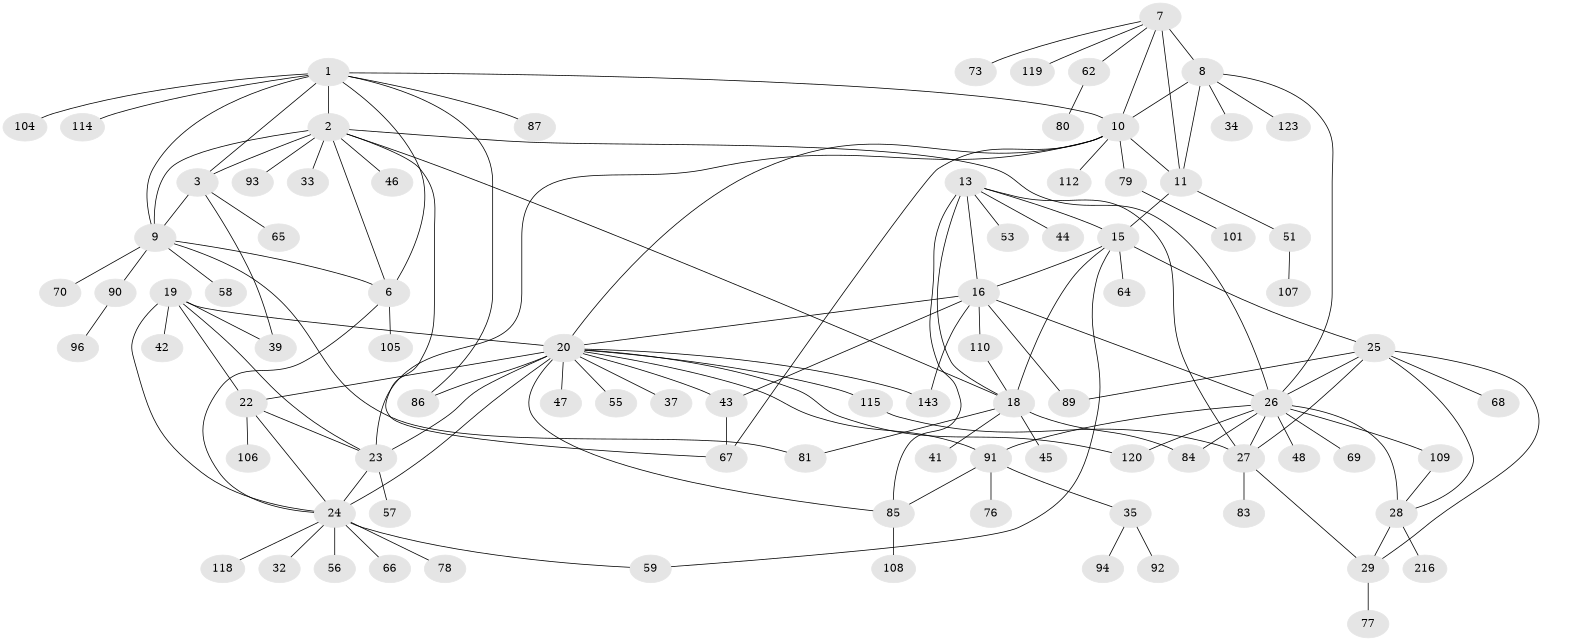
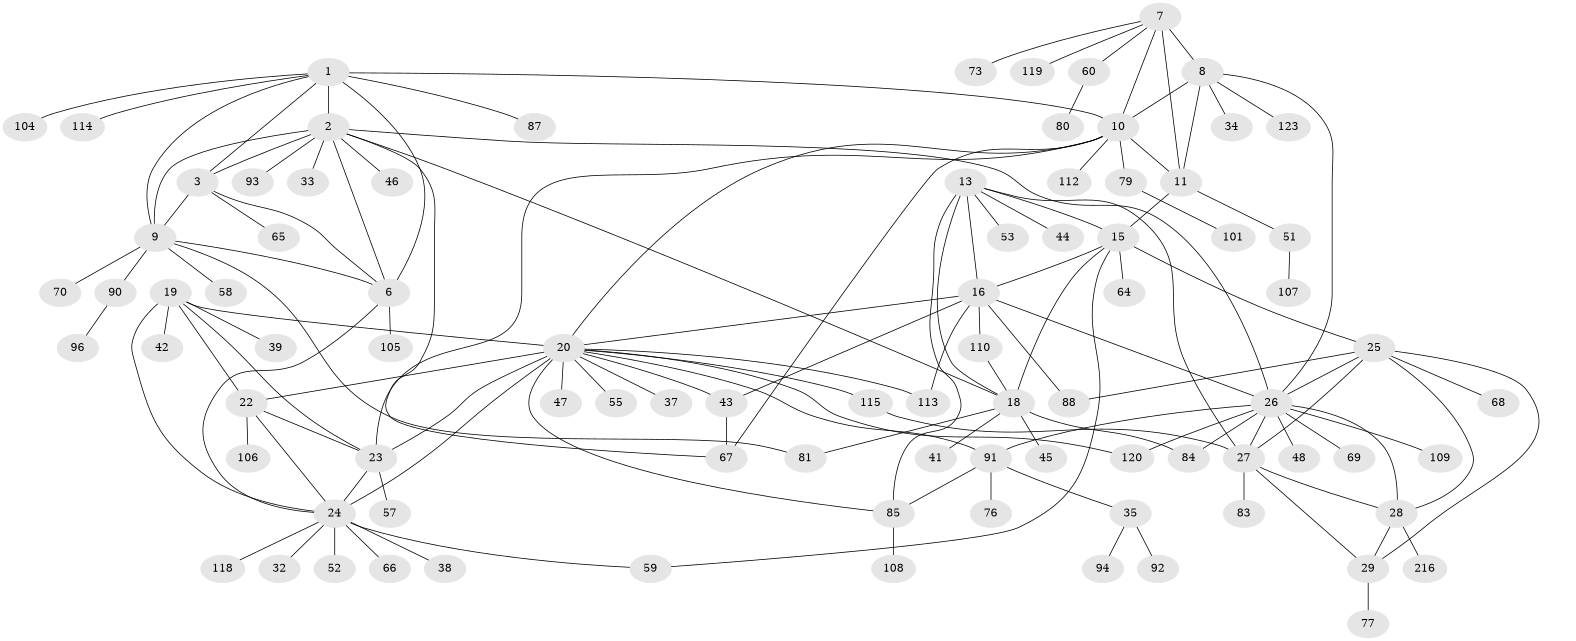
(1089, 72) -> (1089, 72)
(245, 262) -> (303, 222)
(418, 403) -> none
(928, 403) -> (928, 403)
(1069, 403) -> (1069, 403)
(1418, 486) -> (1318, 489)
(335, 569) -> (335, 569)
(445, 569) -> (445, 569)
